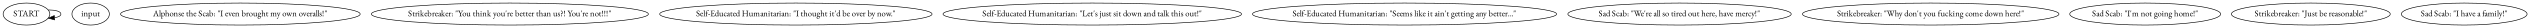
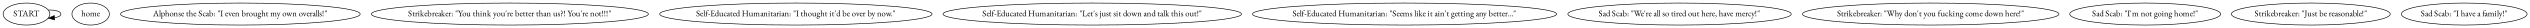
(91, 14) -> (91, 14)
